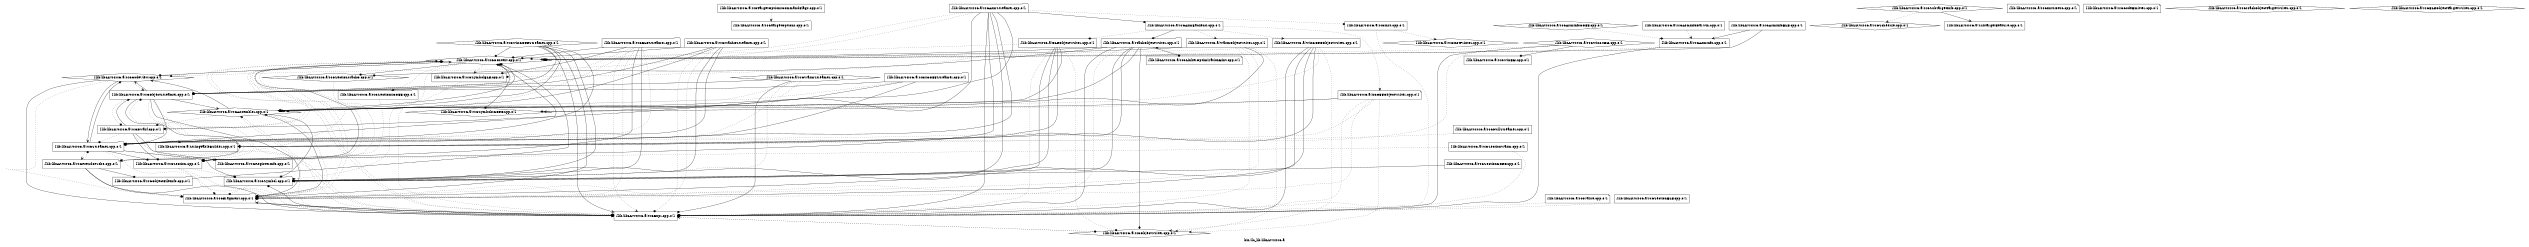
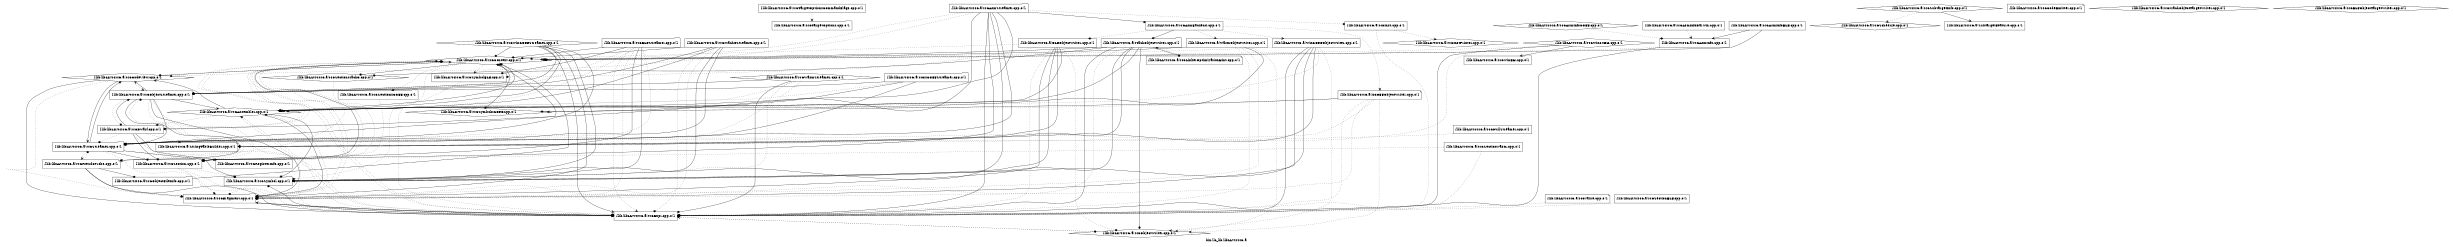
(2043, 8) -> none
(1537, 53) -> (1537, 53)
(1483, 164) -> none
